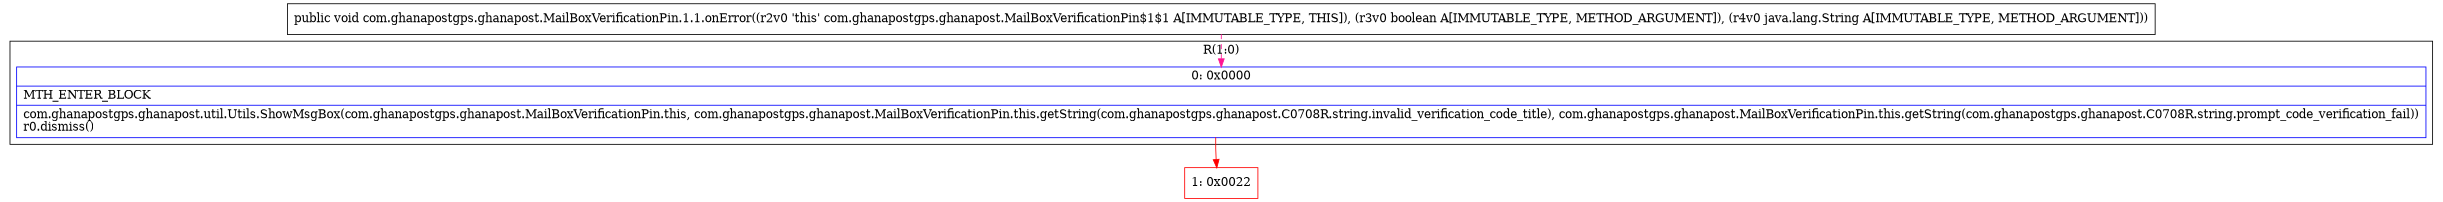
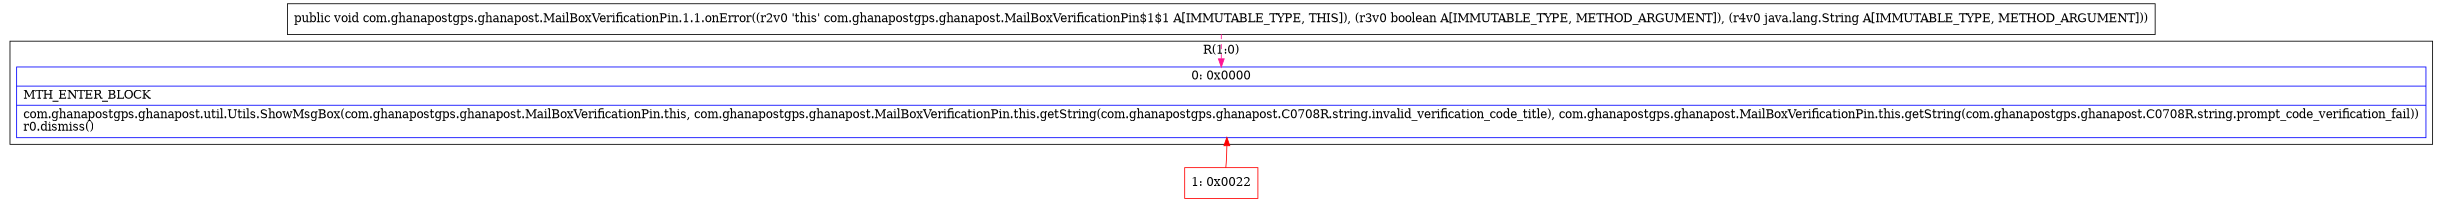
(1216, 149) -> (1227, 157)
